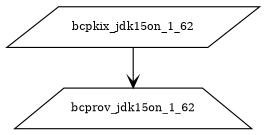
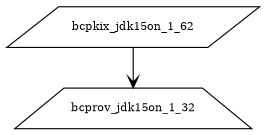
(133, 108) -> (133, 108)
